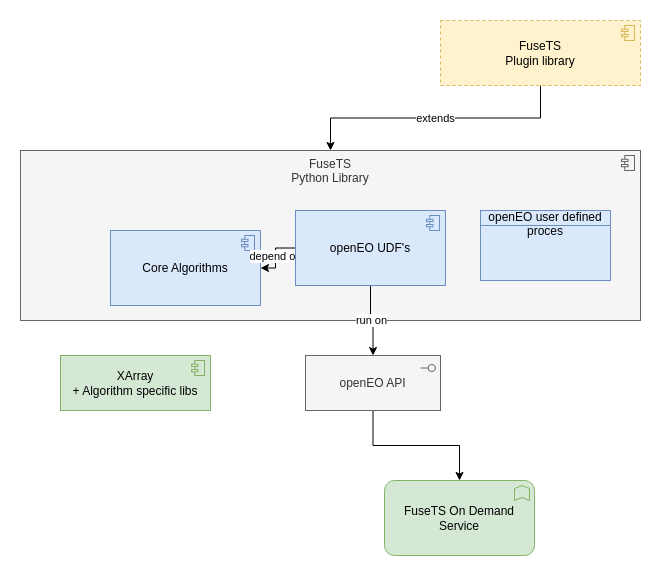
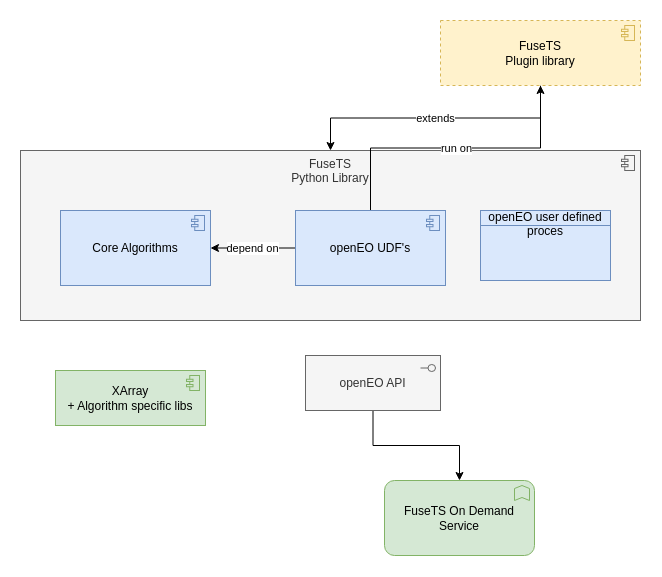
(186, 268) -> (136, 248)
(371, 318) -> (439, 148)
(136, 383) -> (131, 398)
